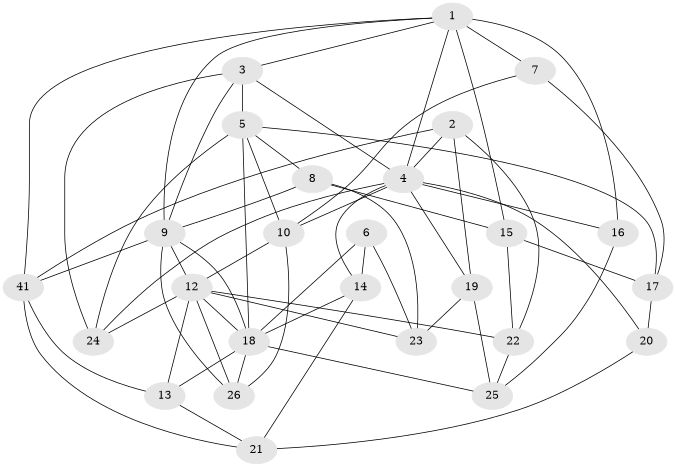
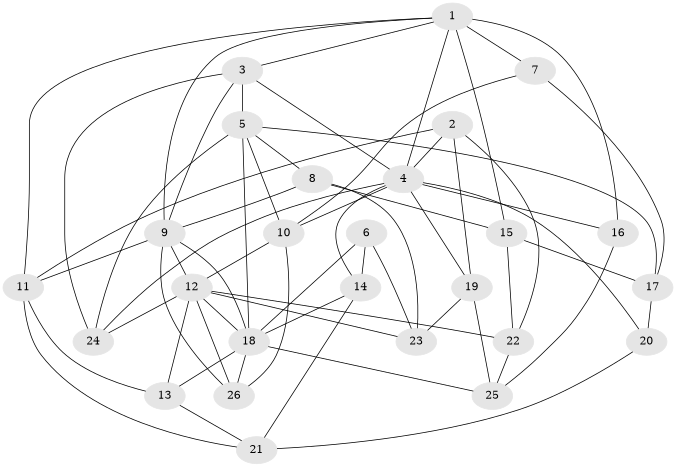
(23, 288) -> (23, 288)
